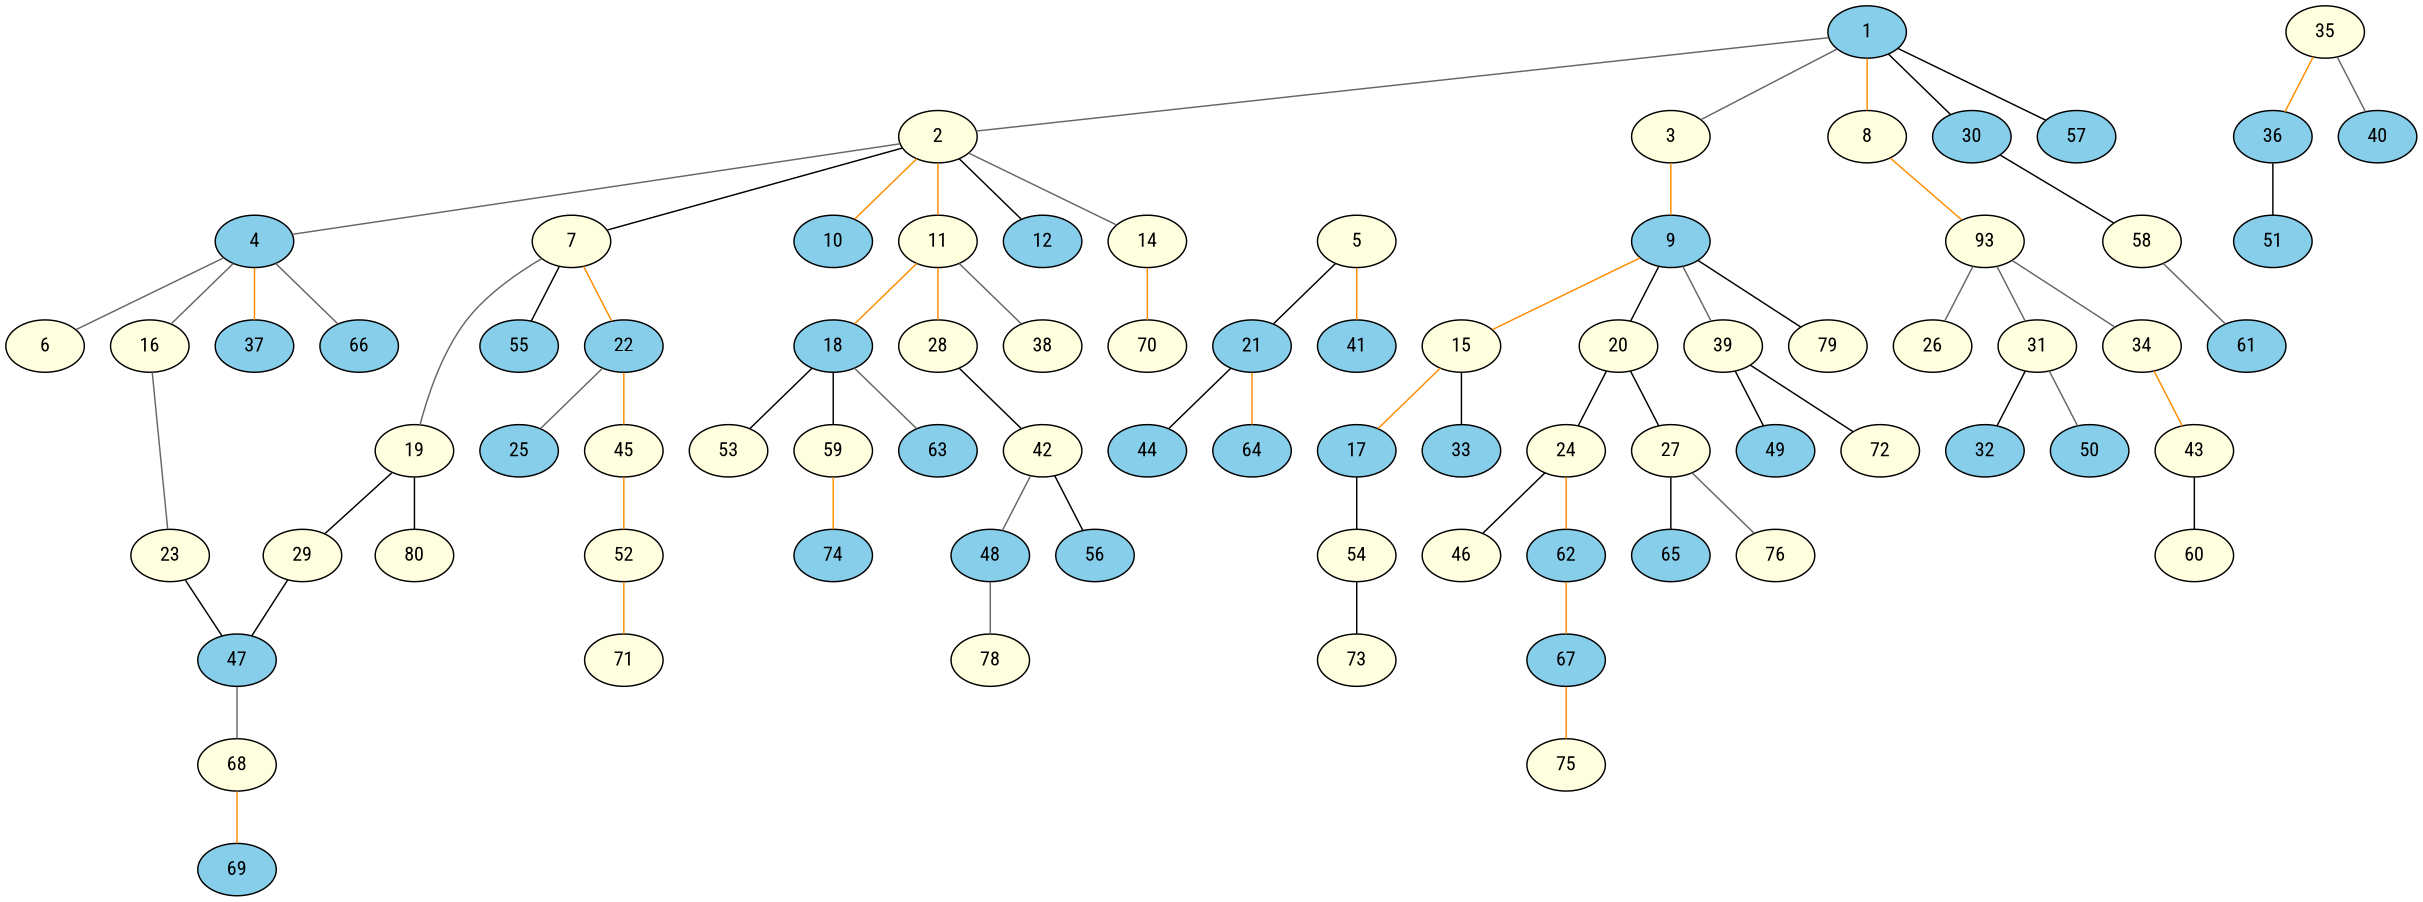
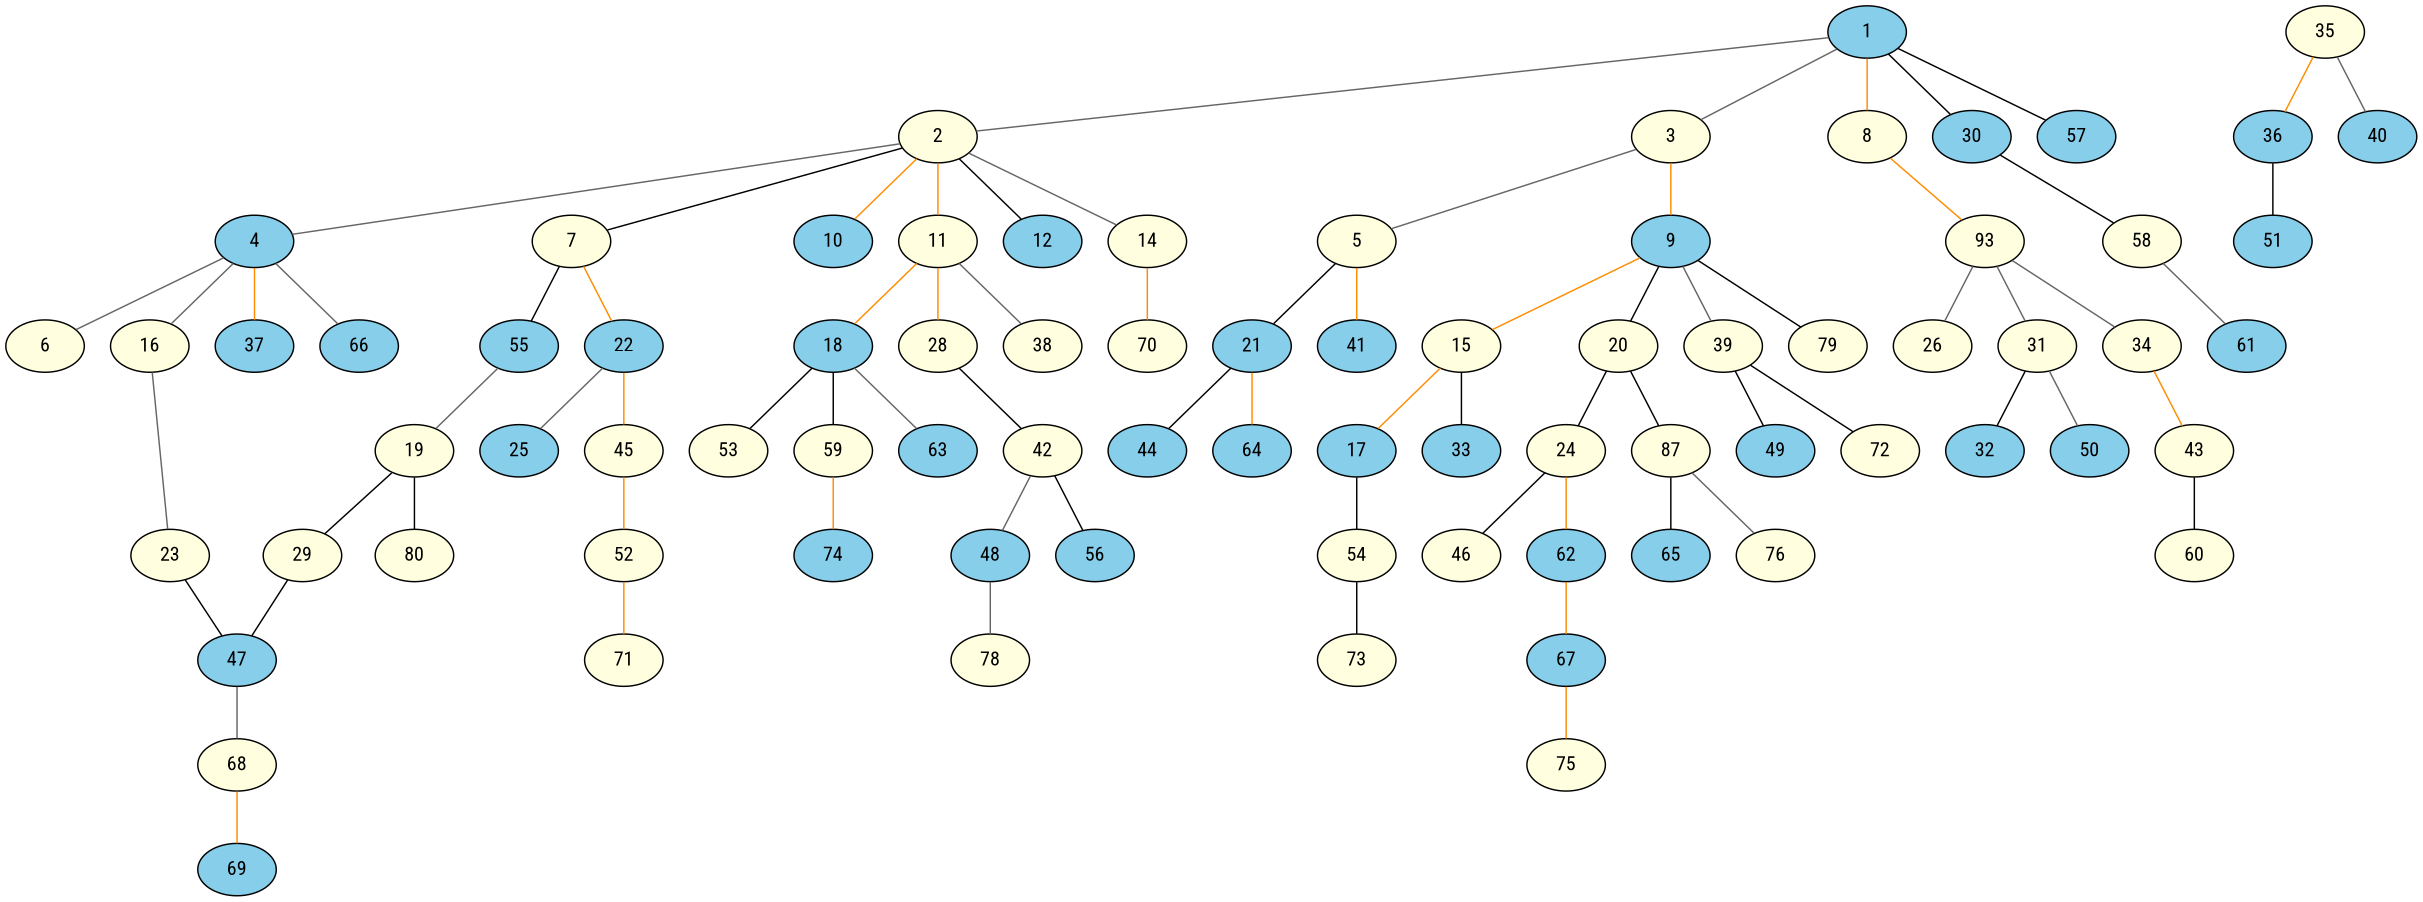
none -> (1514, 189)
(462, 327) -> (467, 398)
(1671, 451) -> (1671, 451)
